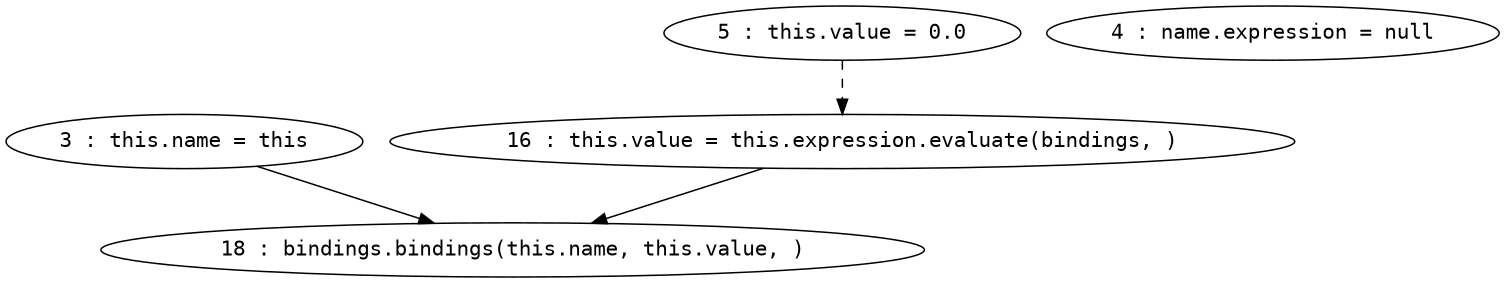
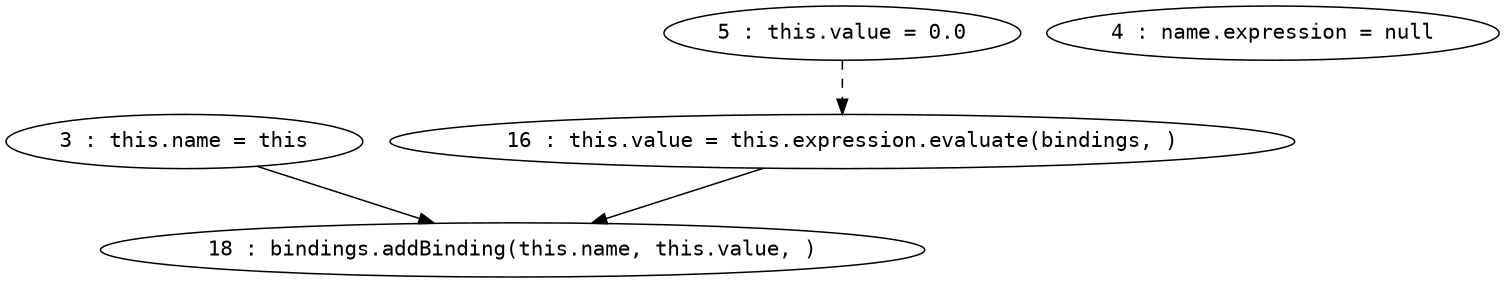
(513, 250) -> (513, 250)
